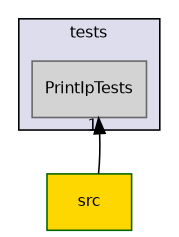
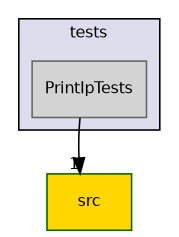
(100, 154) -> (79, 140)
